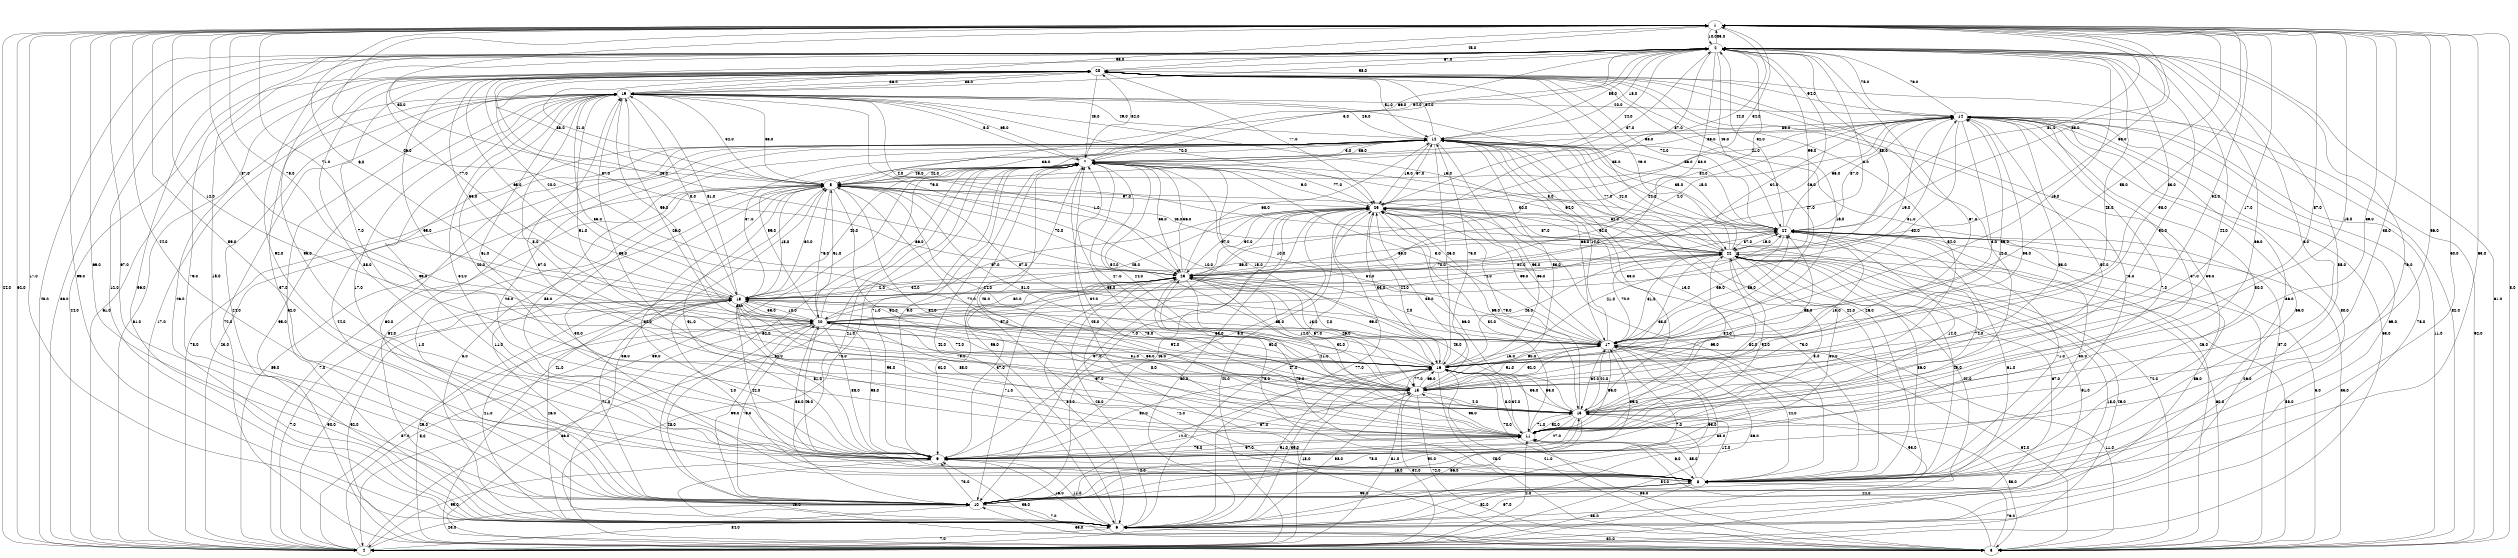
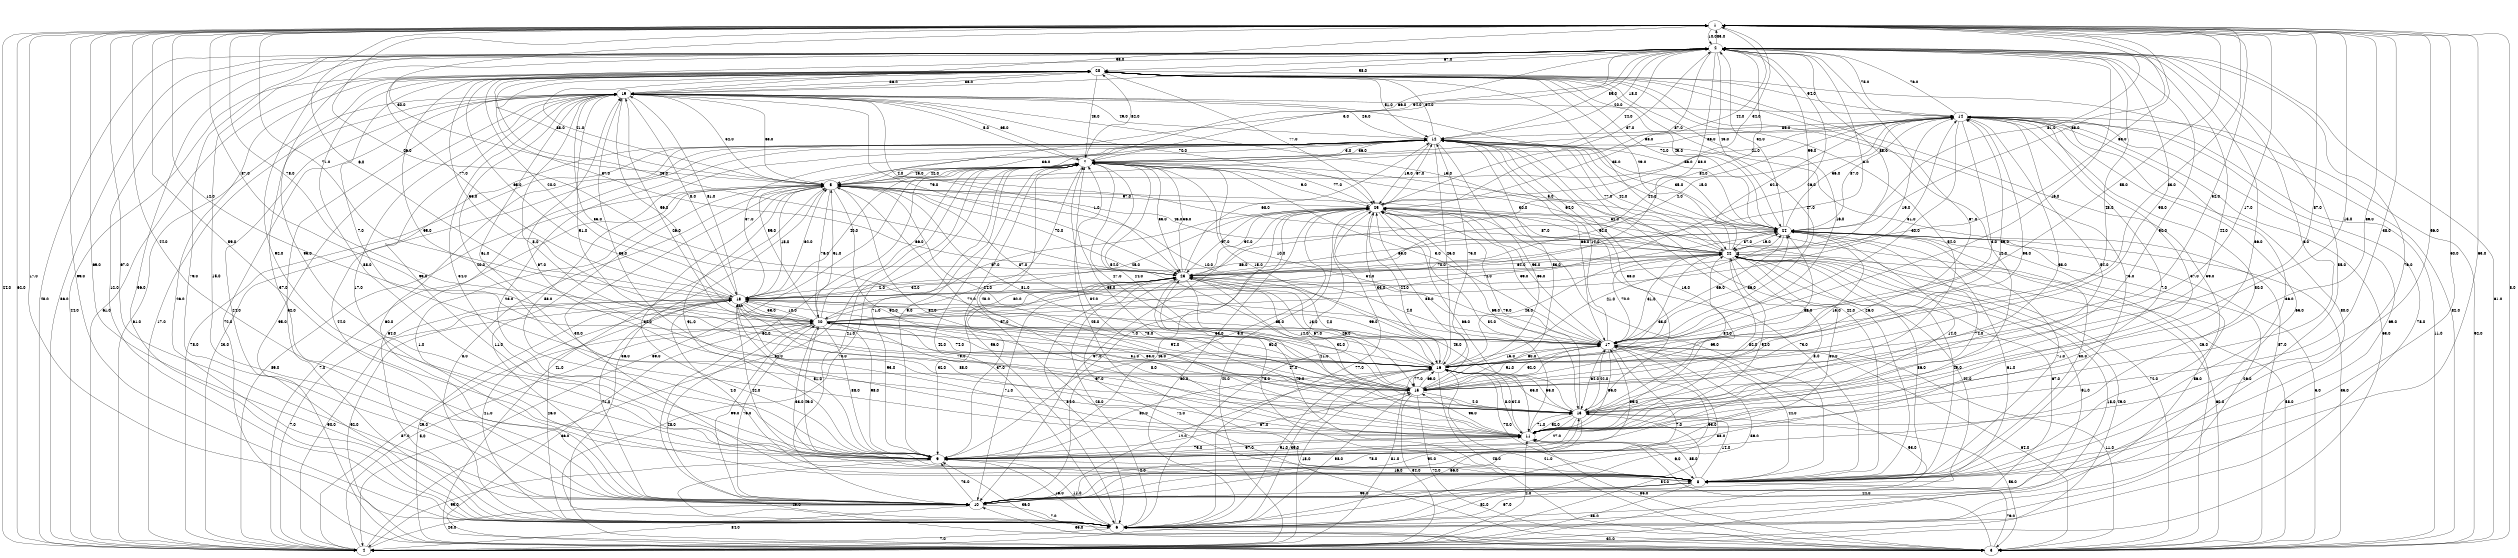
(1405, 48) -> (1569, 85)
